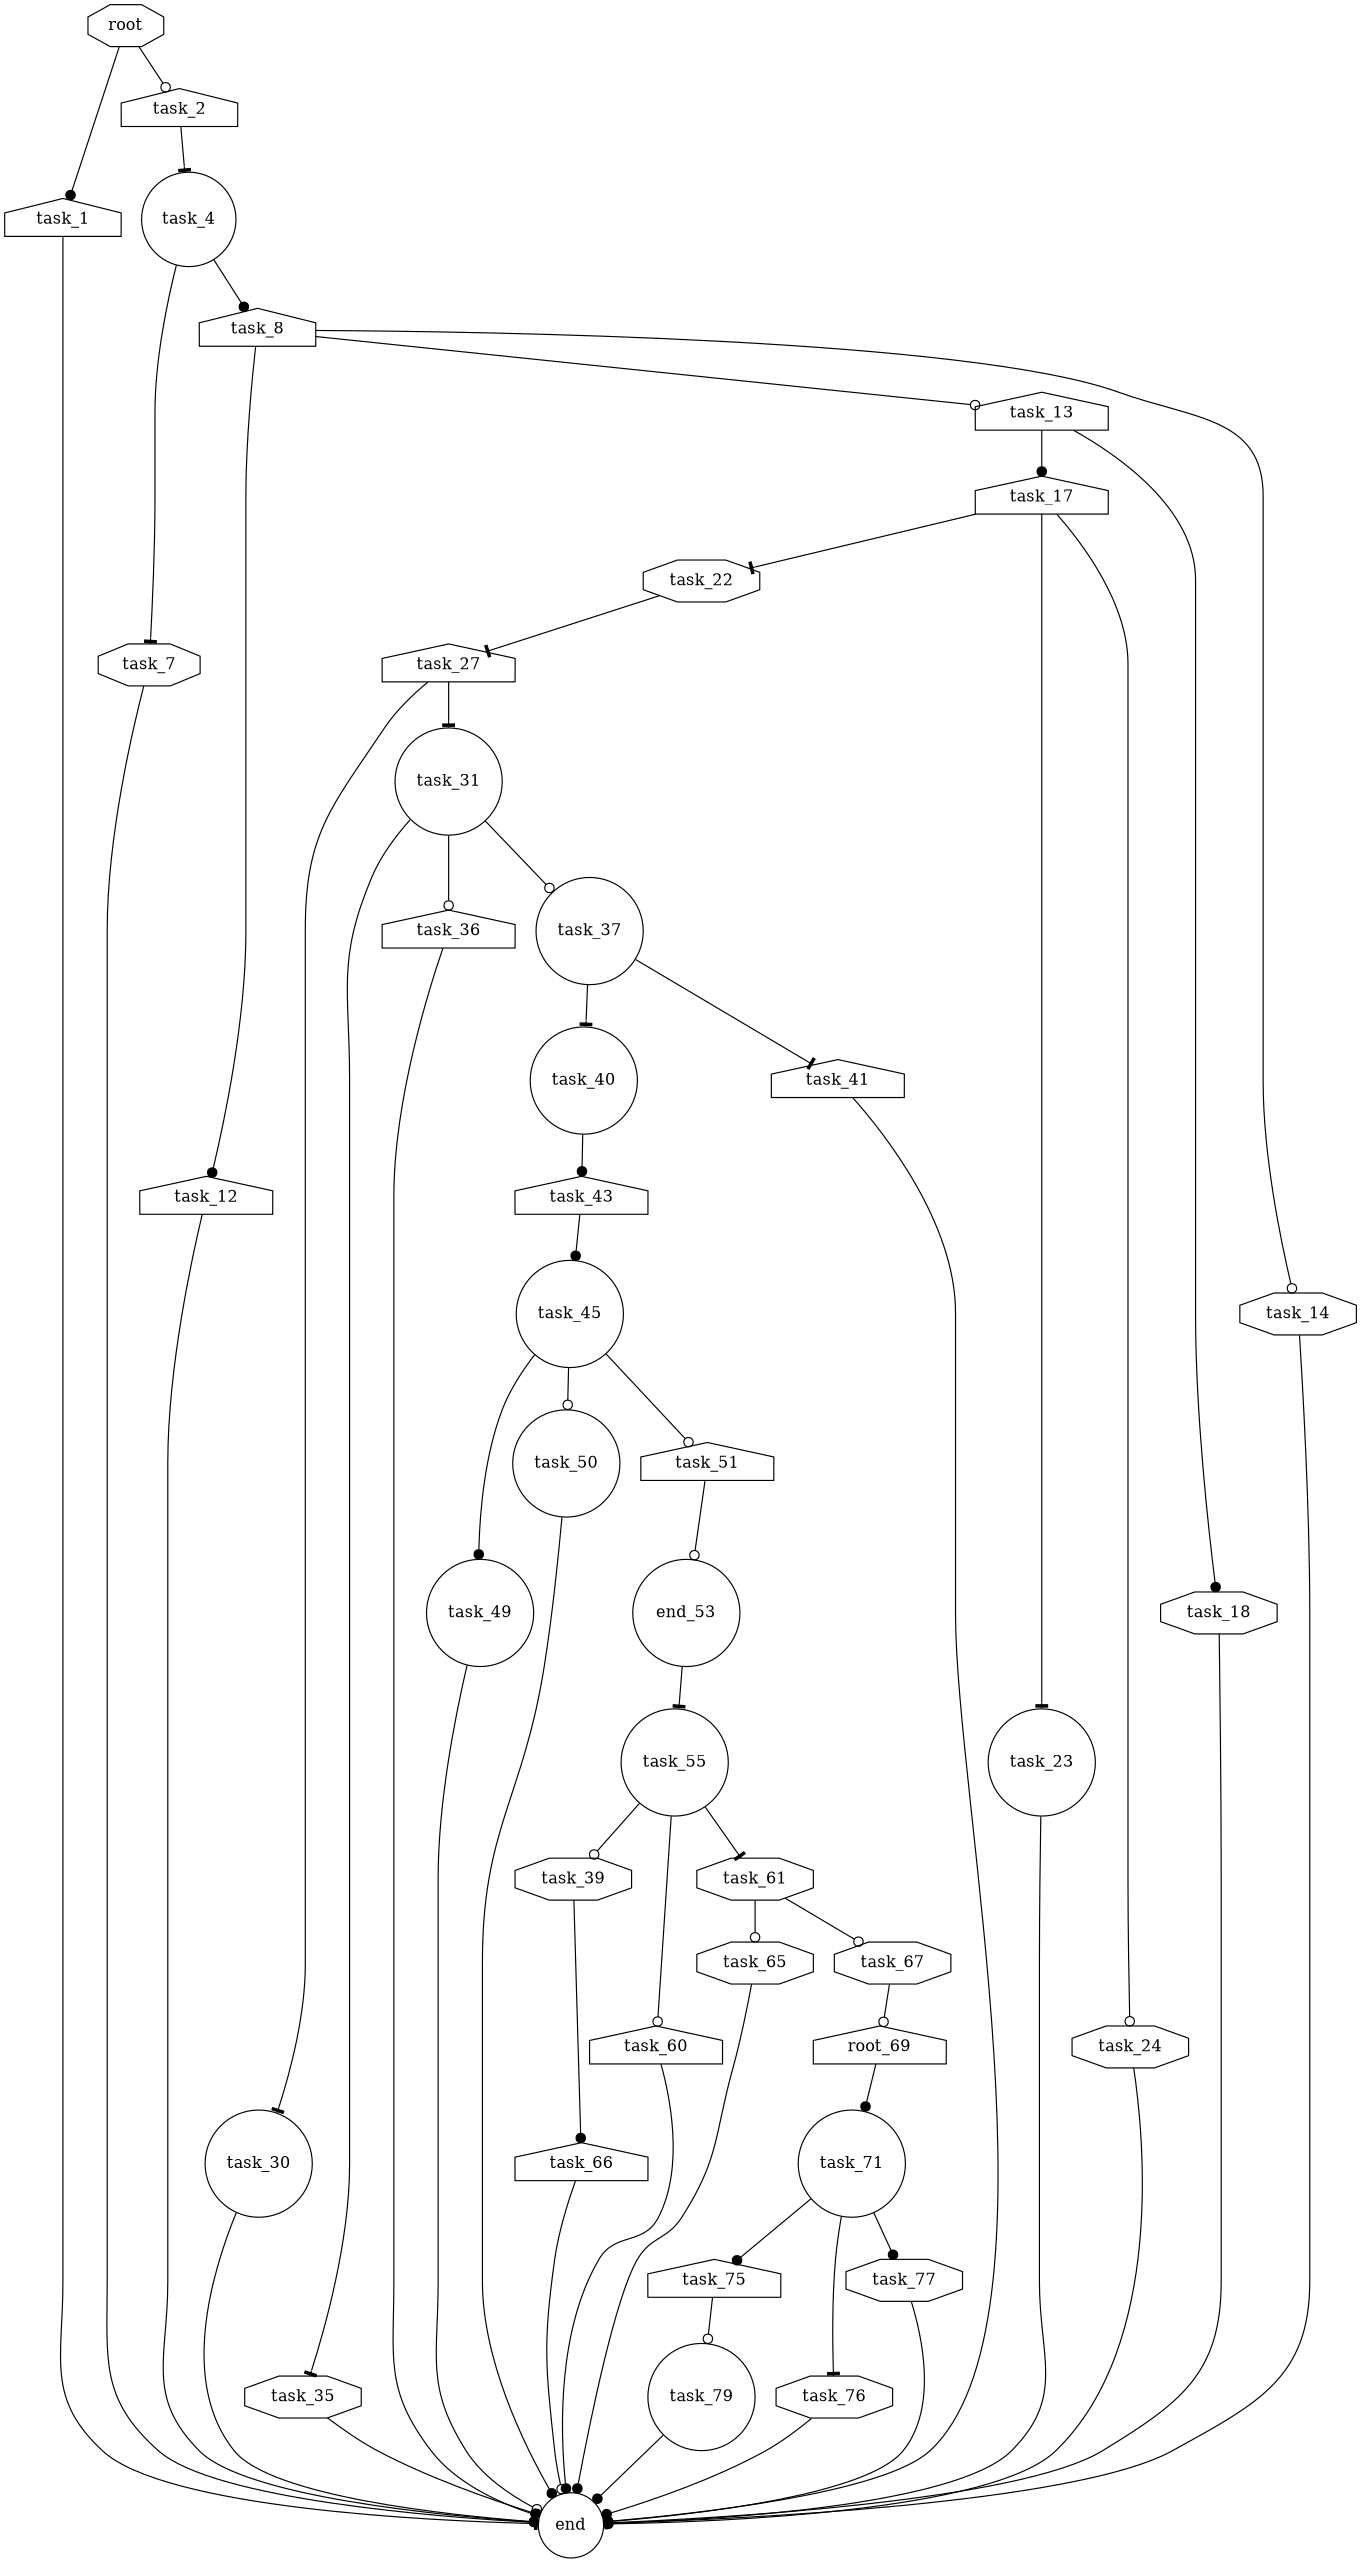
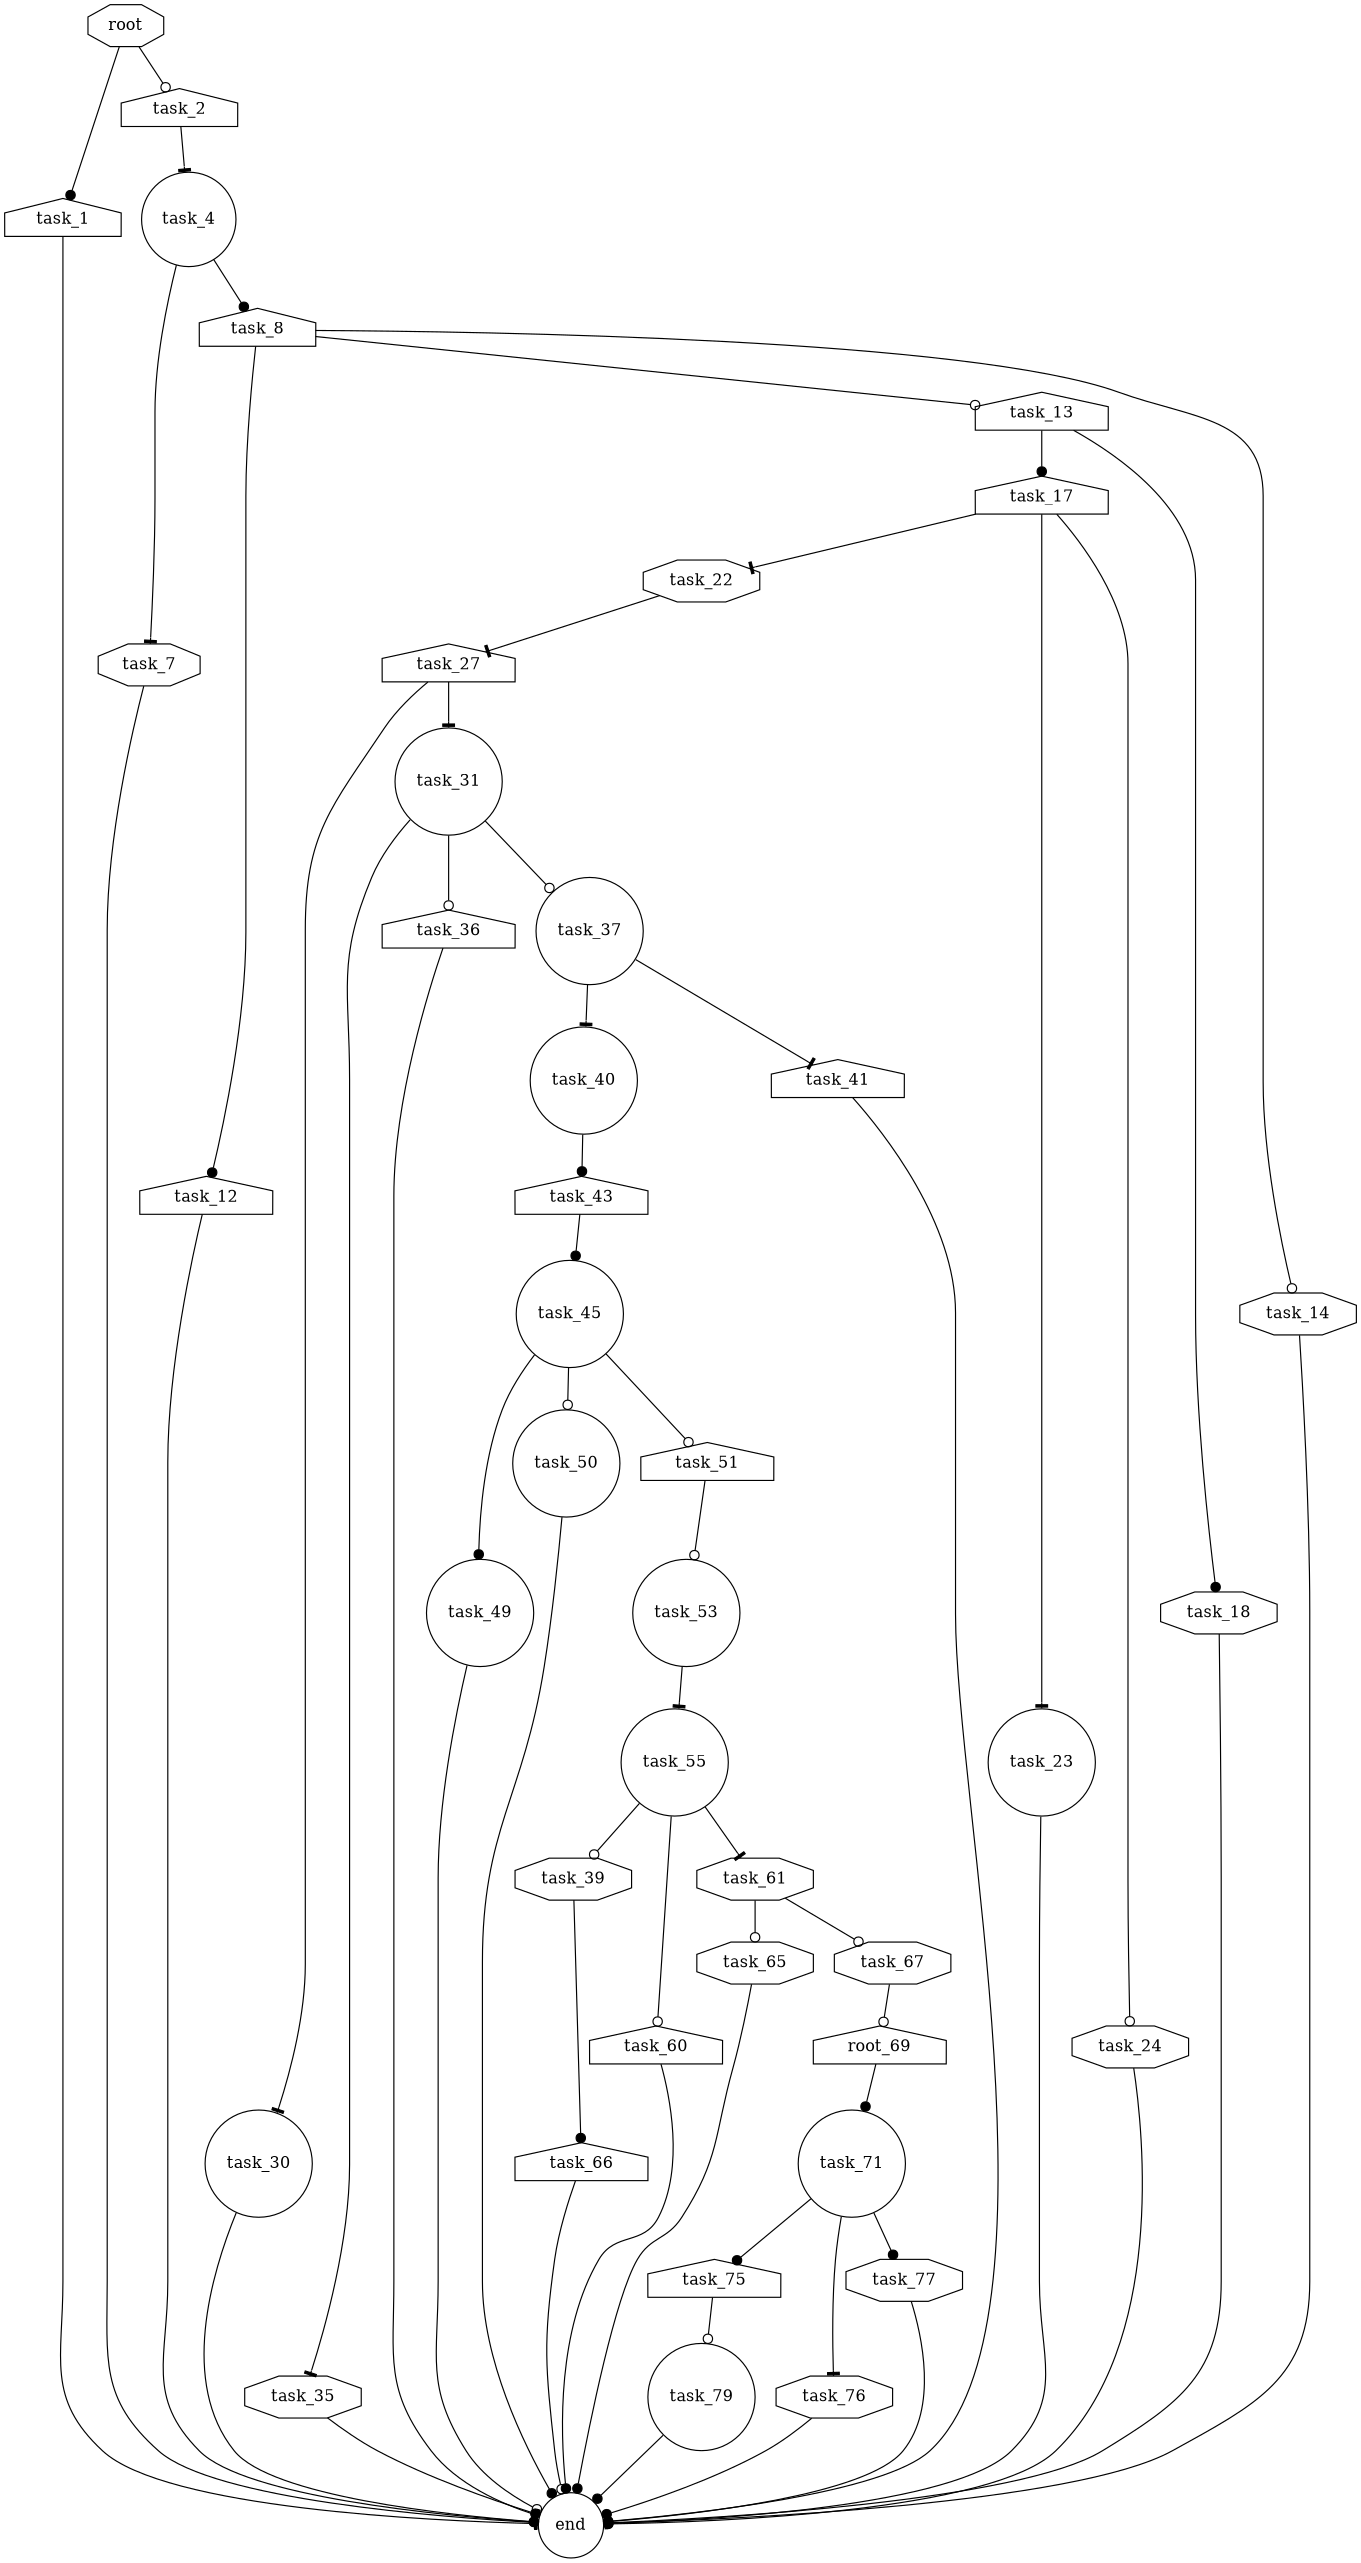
(686, 1613) -> (686, 1613)
